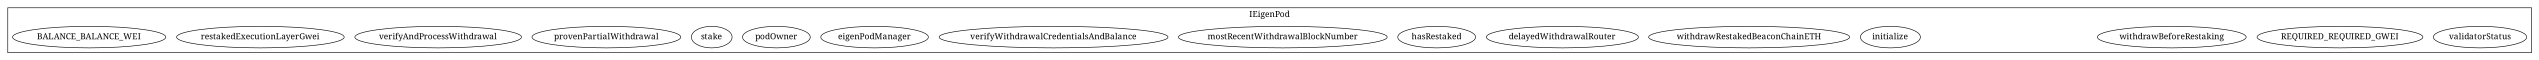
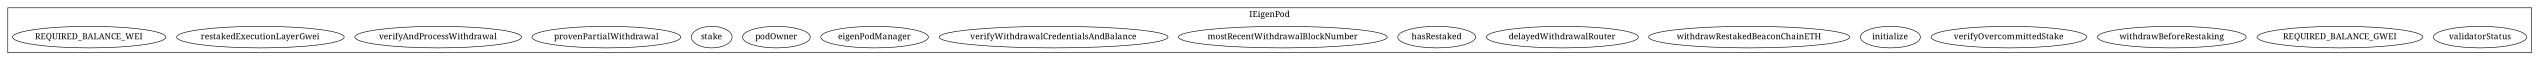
(89, 37) -> (89, 37)
none -> (2009, 37)
(2340, 37) -> (2340, 37)
